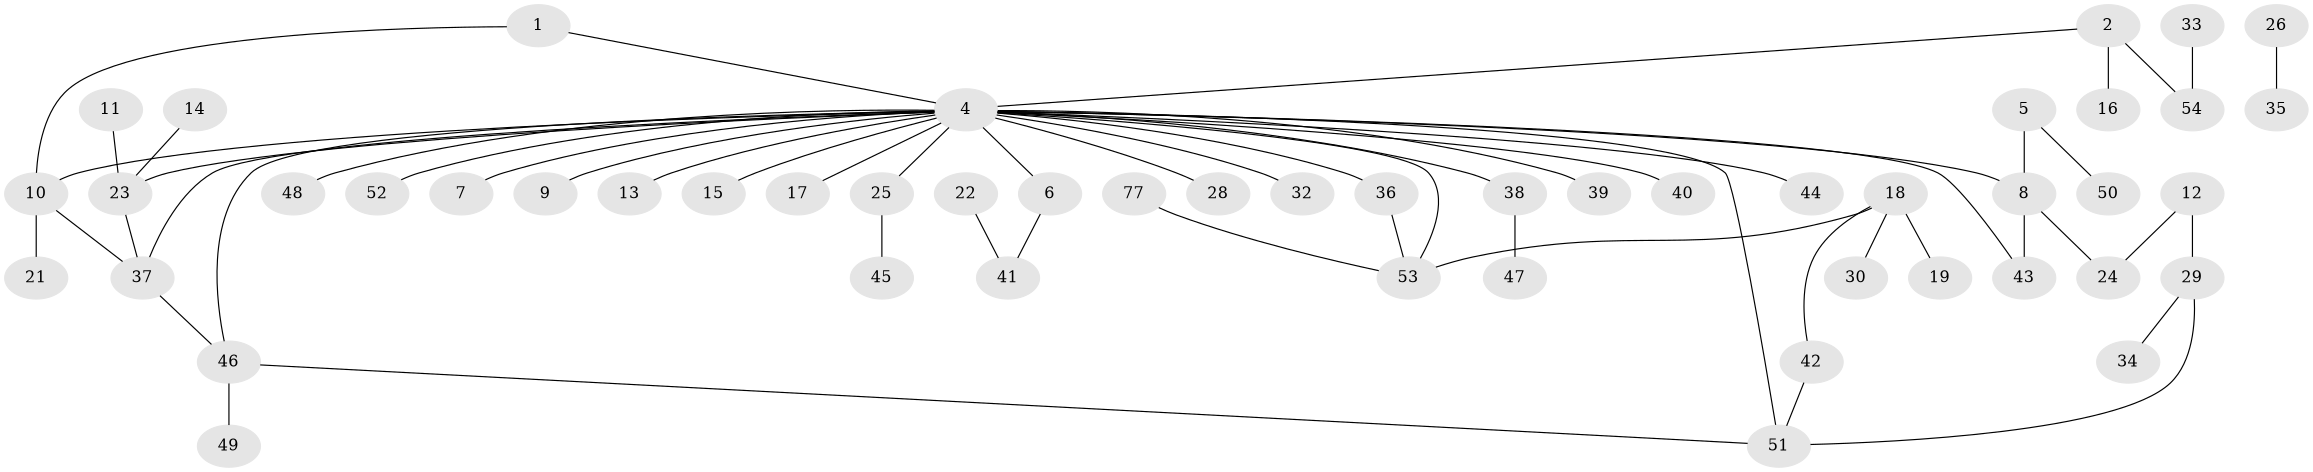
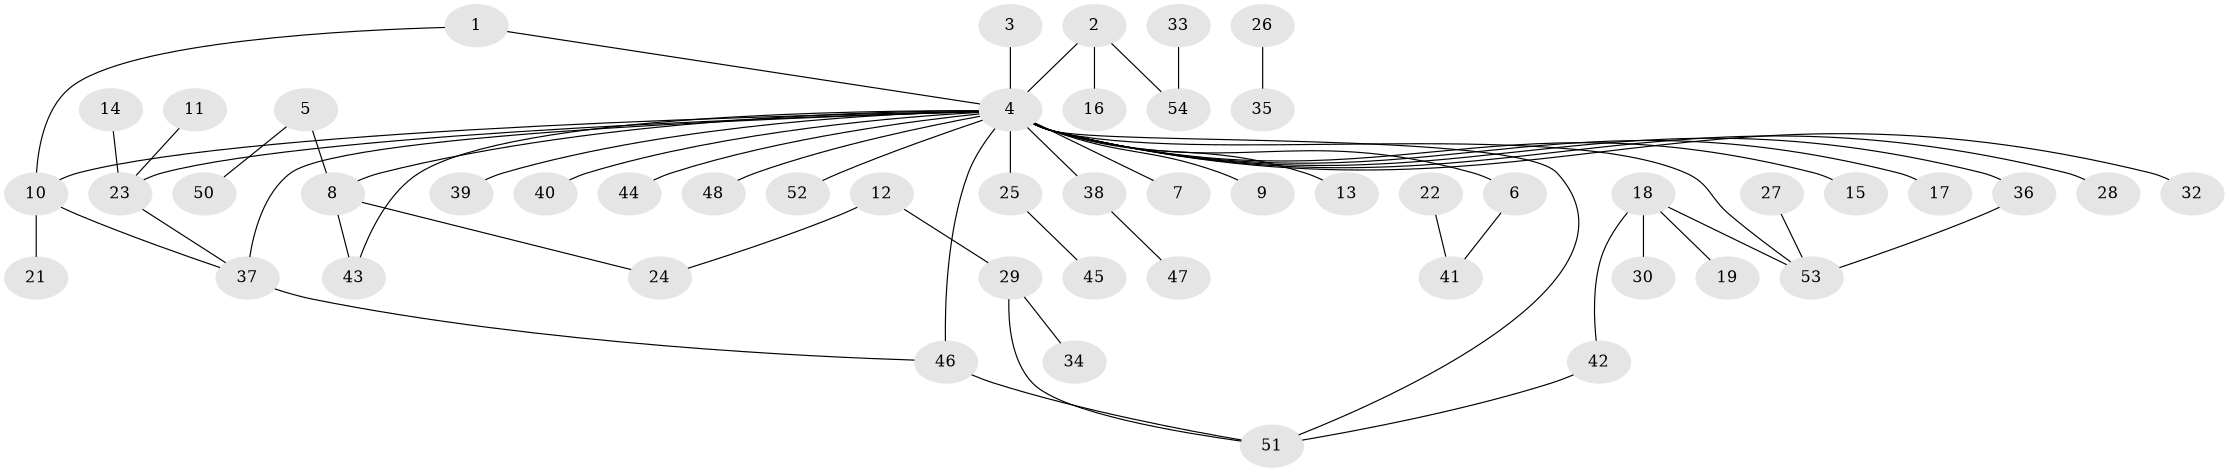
none -> (1010, 26)
(1134, 194) -> (1772, 194)
(229, 446) -> none
